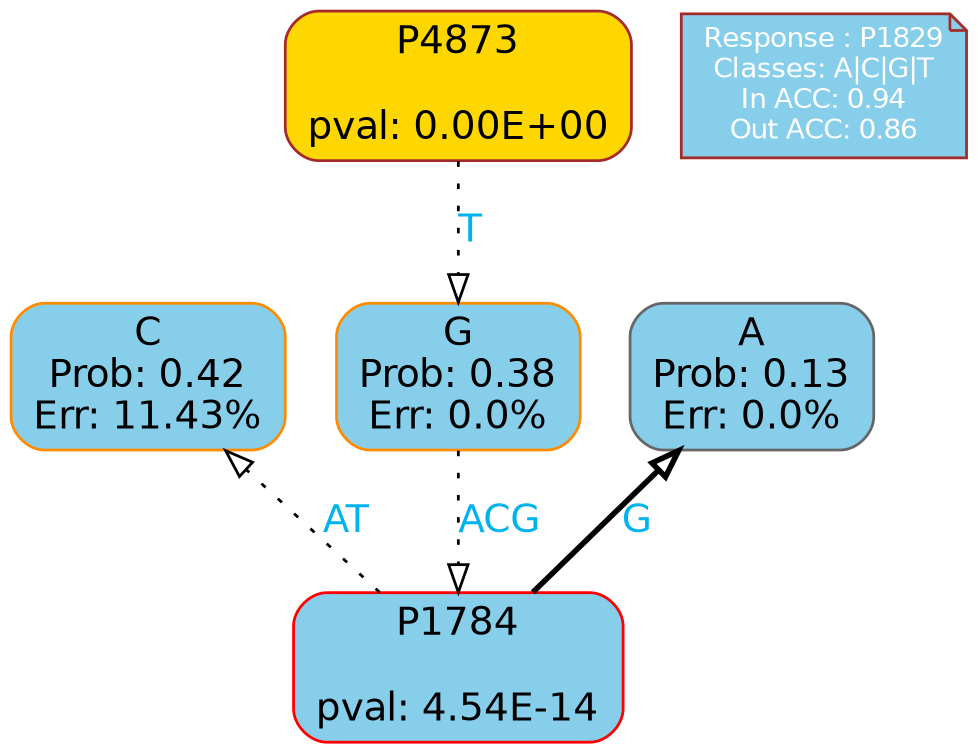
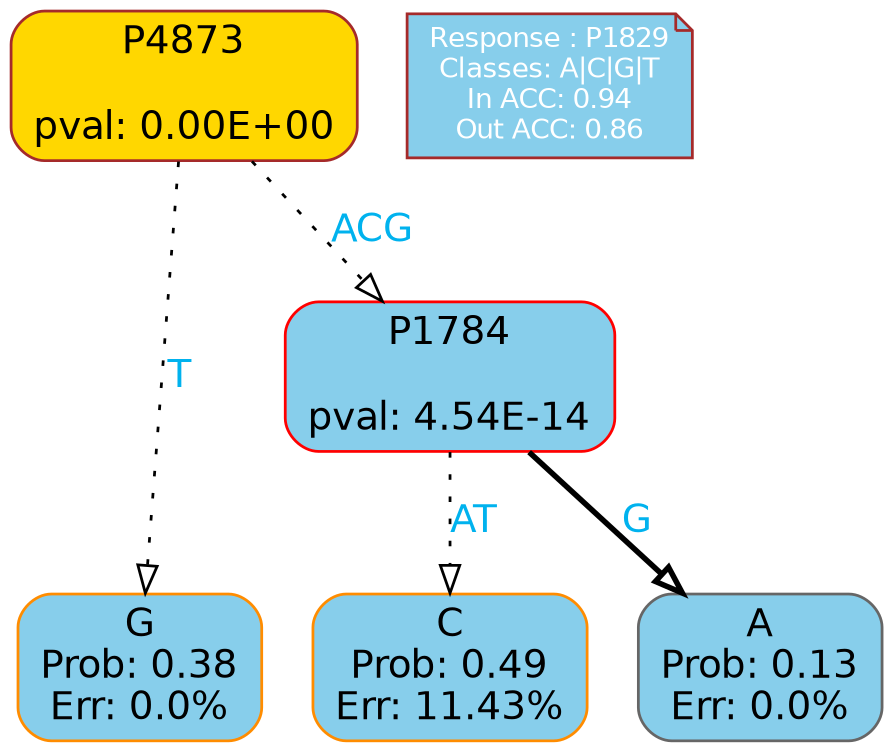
(148, 377) -> (450, 667)
(458, 508) -> (307, 221)
